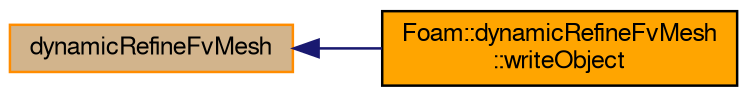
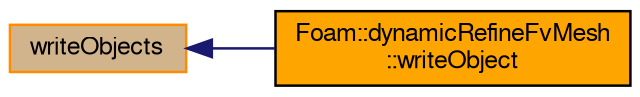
(151, 48) -> (98, 48)
